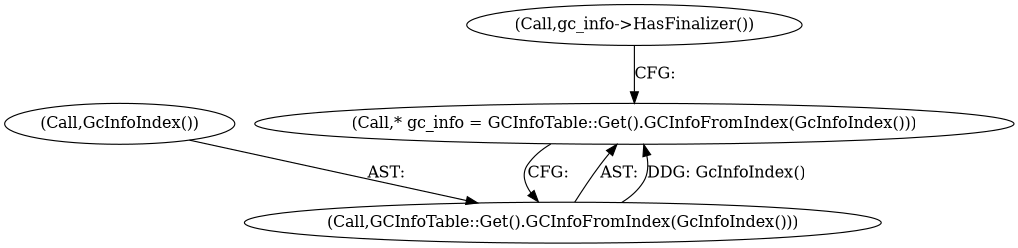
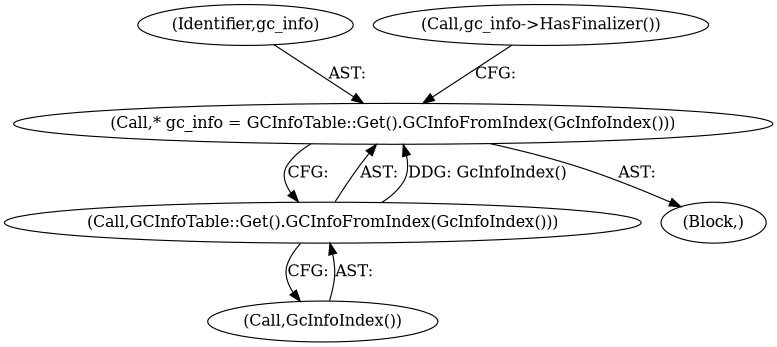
none -> (246, 25)
none -> (714, 223)
none -> (287, 267)
